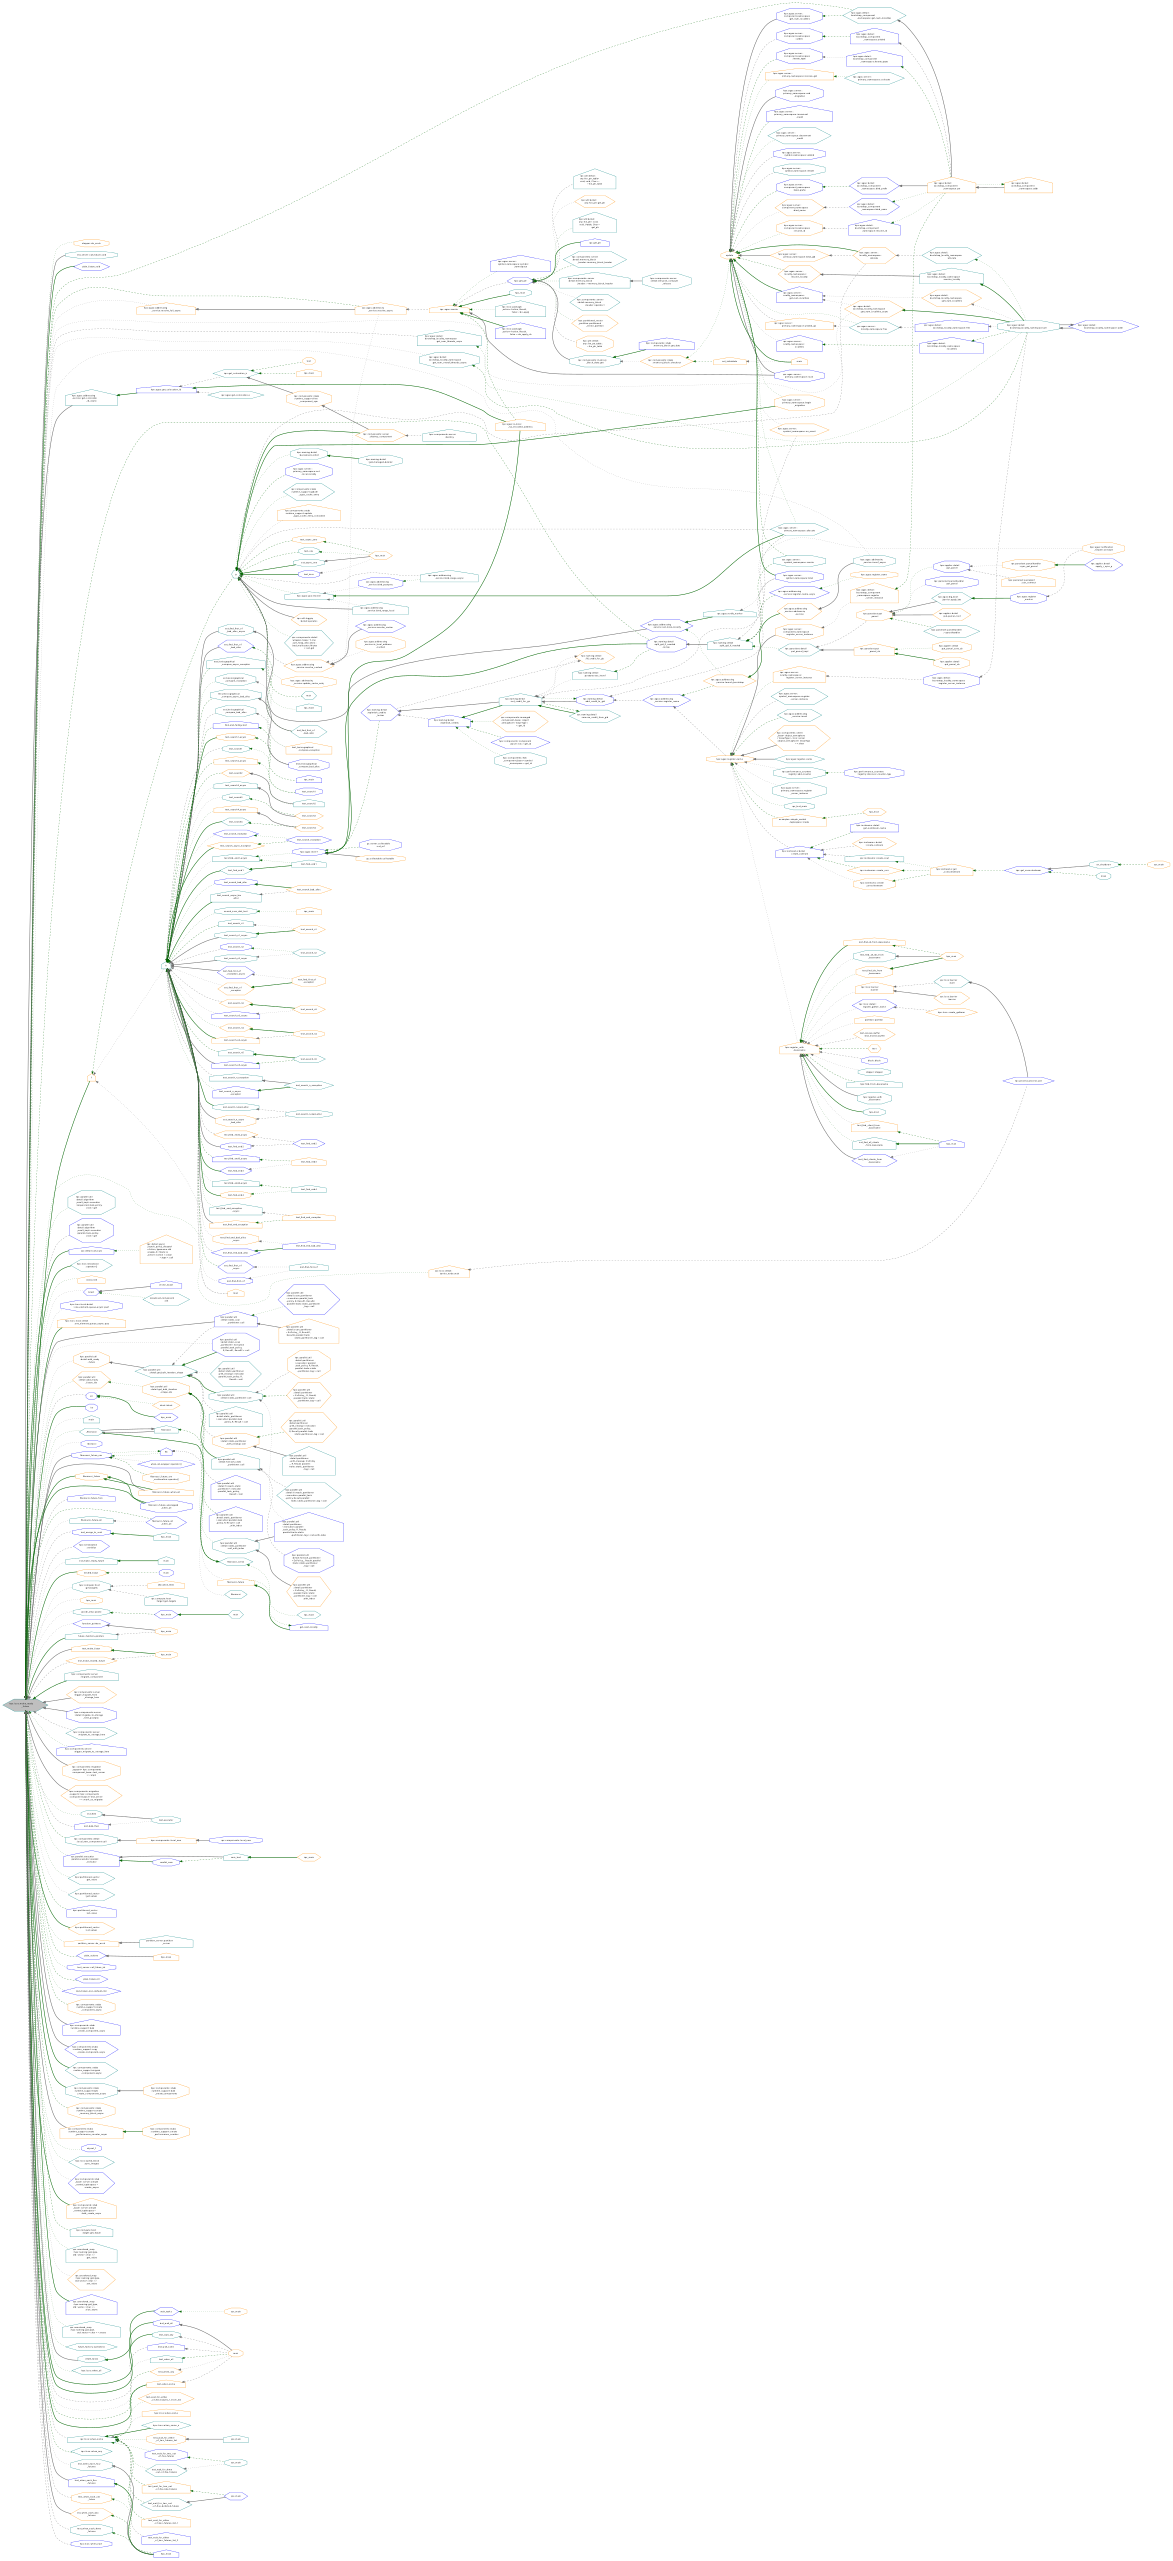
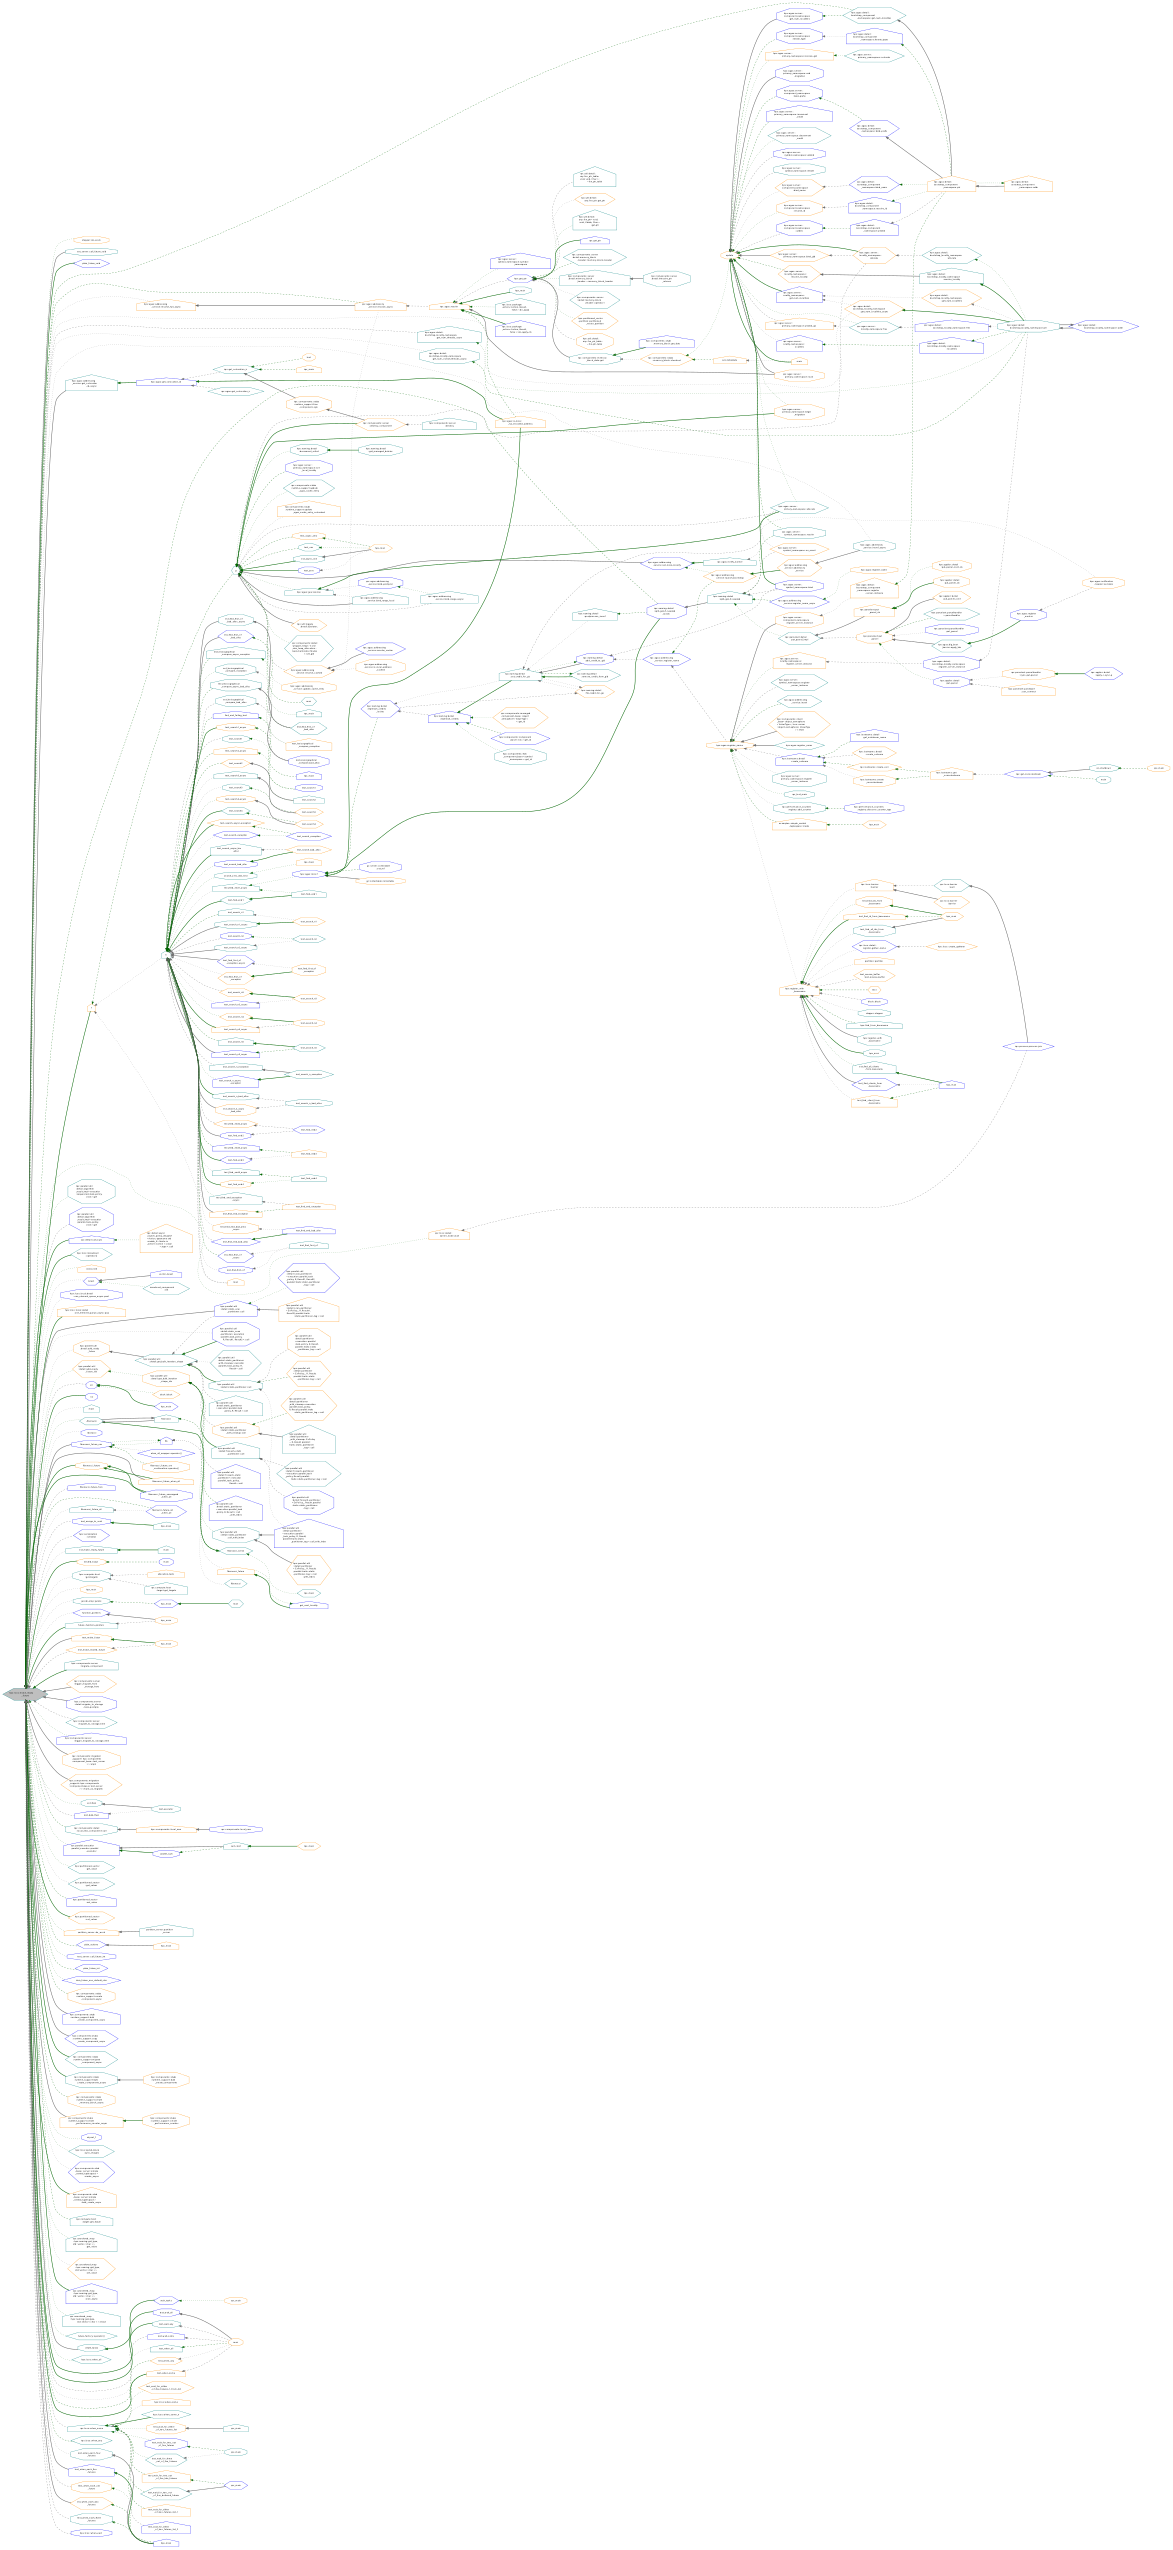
(667, 281) -> (667, 279)
(799, 376) -> (799, 375)
(450, 707) -> (448, 691)
(236, 810) -> (236, 799)
(874, 858) -> none
(990, 871) -> (990, 774)
